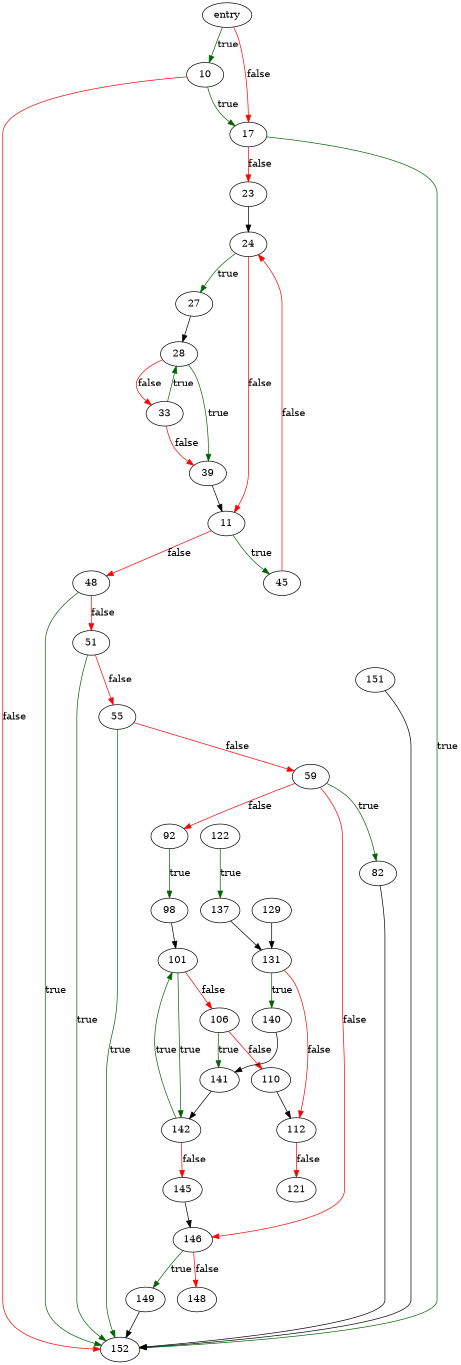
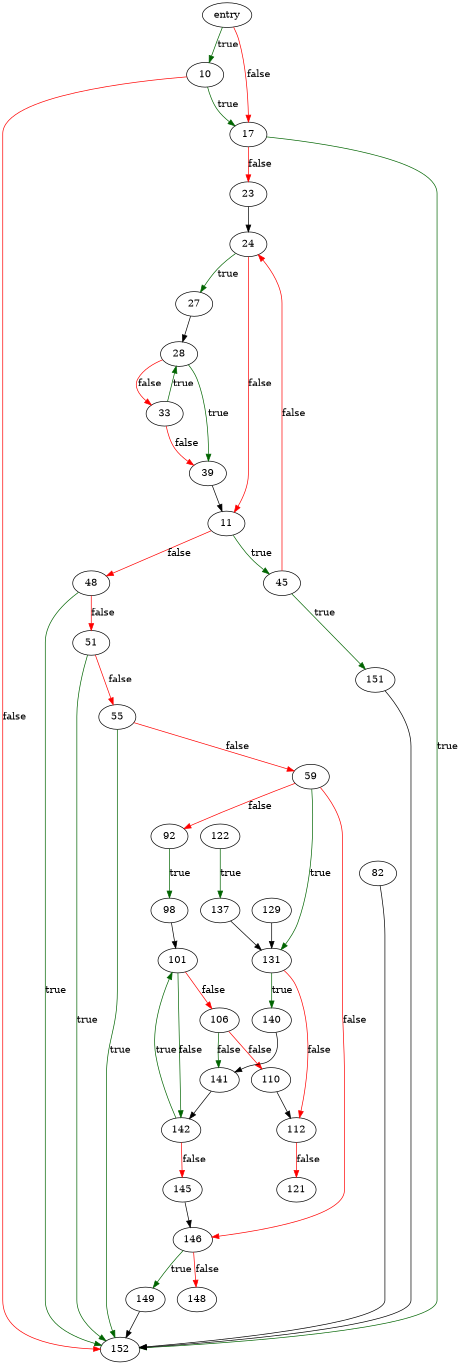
none -> (326, 629)
(359, 812) -> (310, 869)
(190, 1050) -> (190, 1050)
(229, 1050) -> (229, 1050)
